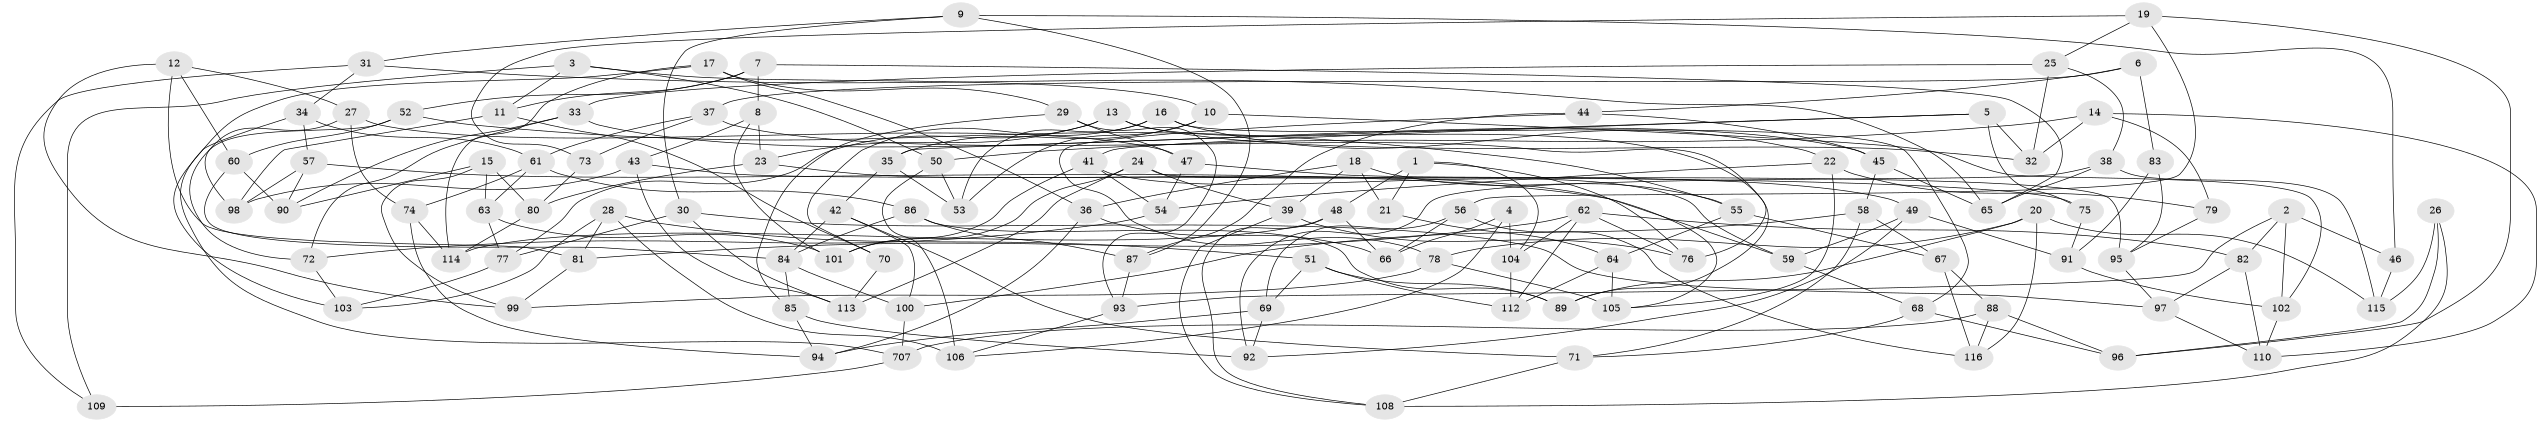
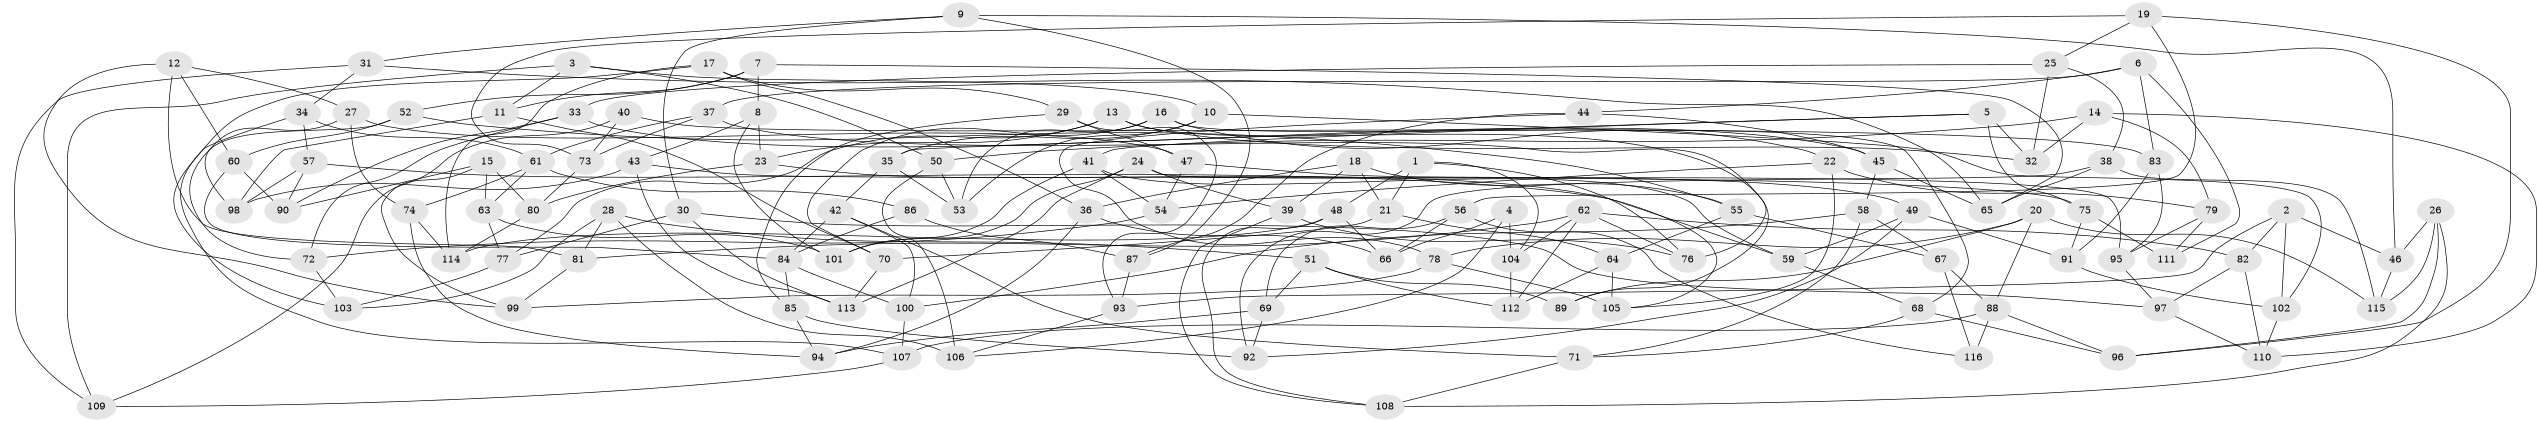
none -> (624, 113)
none -> (2416, 235)
(1337, 249) -> none
none -> (1044, 250)
none -> (2167, 260)
(2029, 290) -> (2014, 260)
(902, 358) -> (902, 358)
